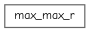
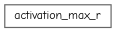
(45, 16) -> (58, 16)
